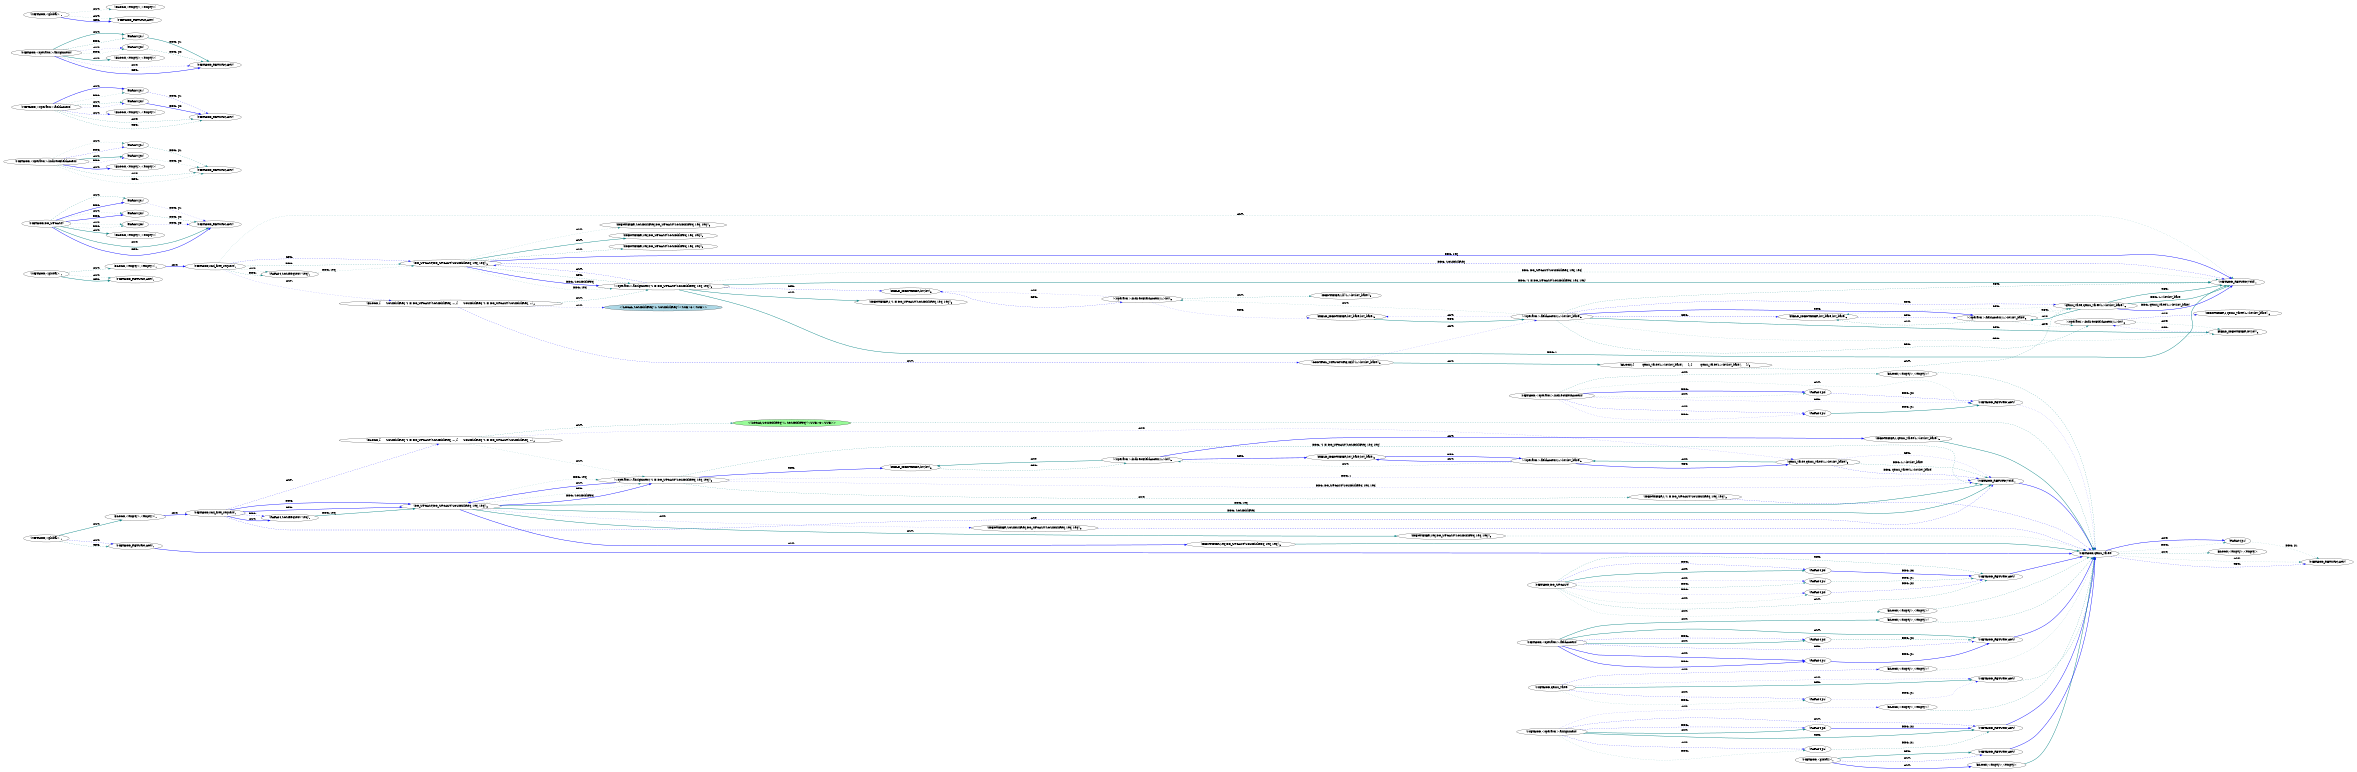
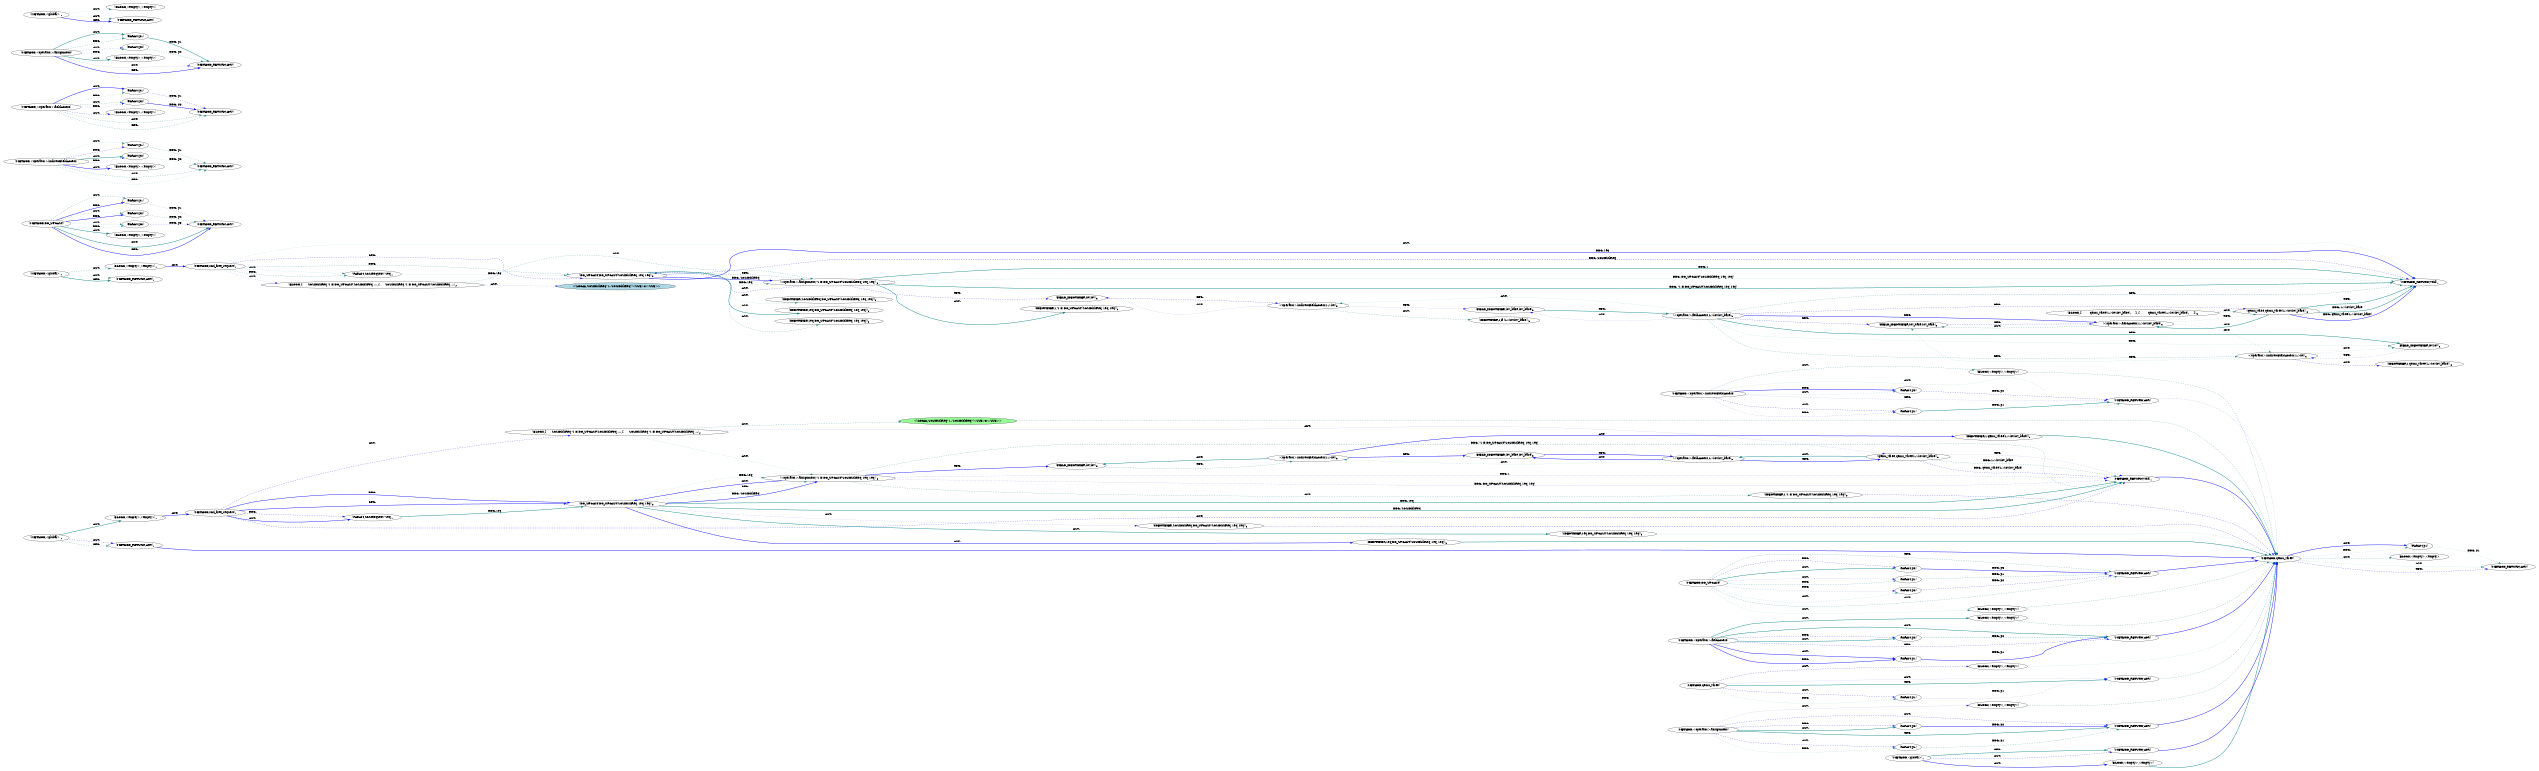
(1346, 363) -> none
